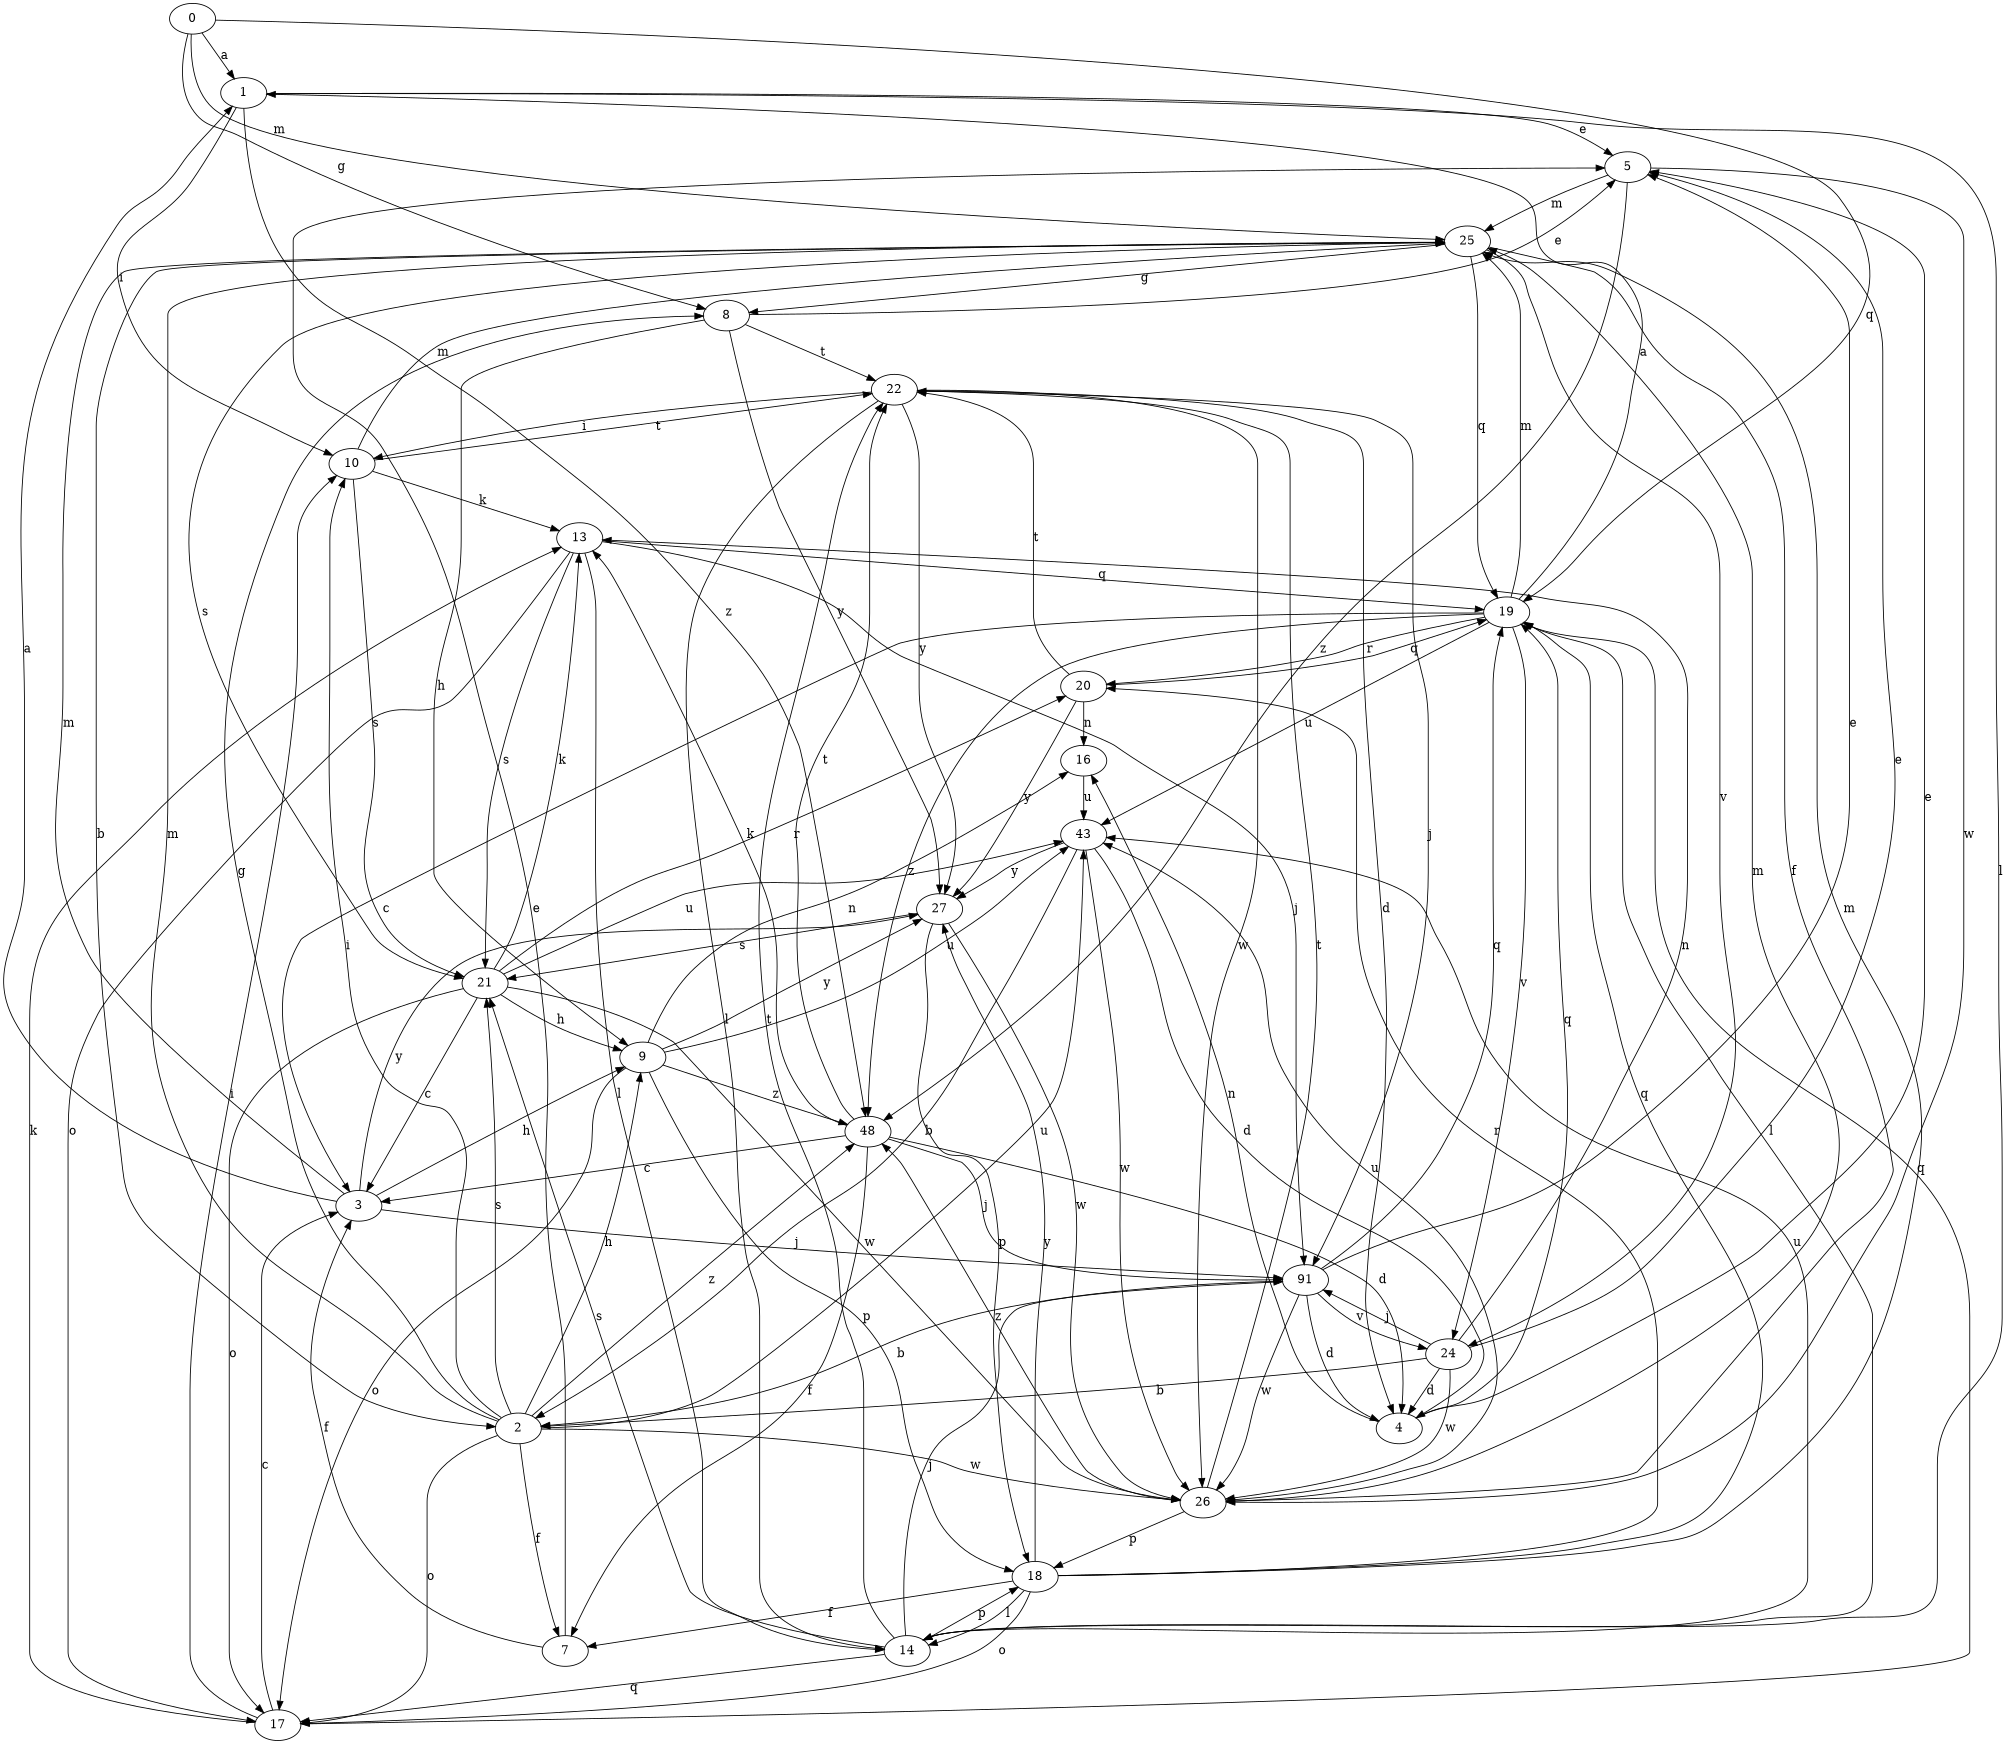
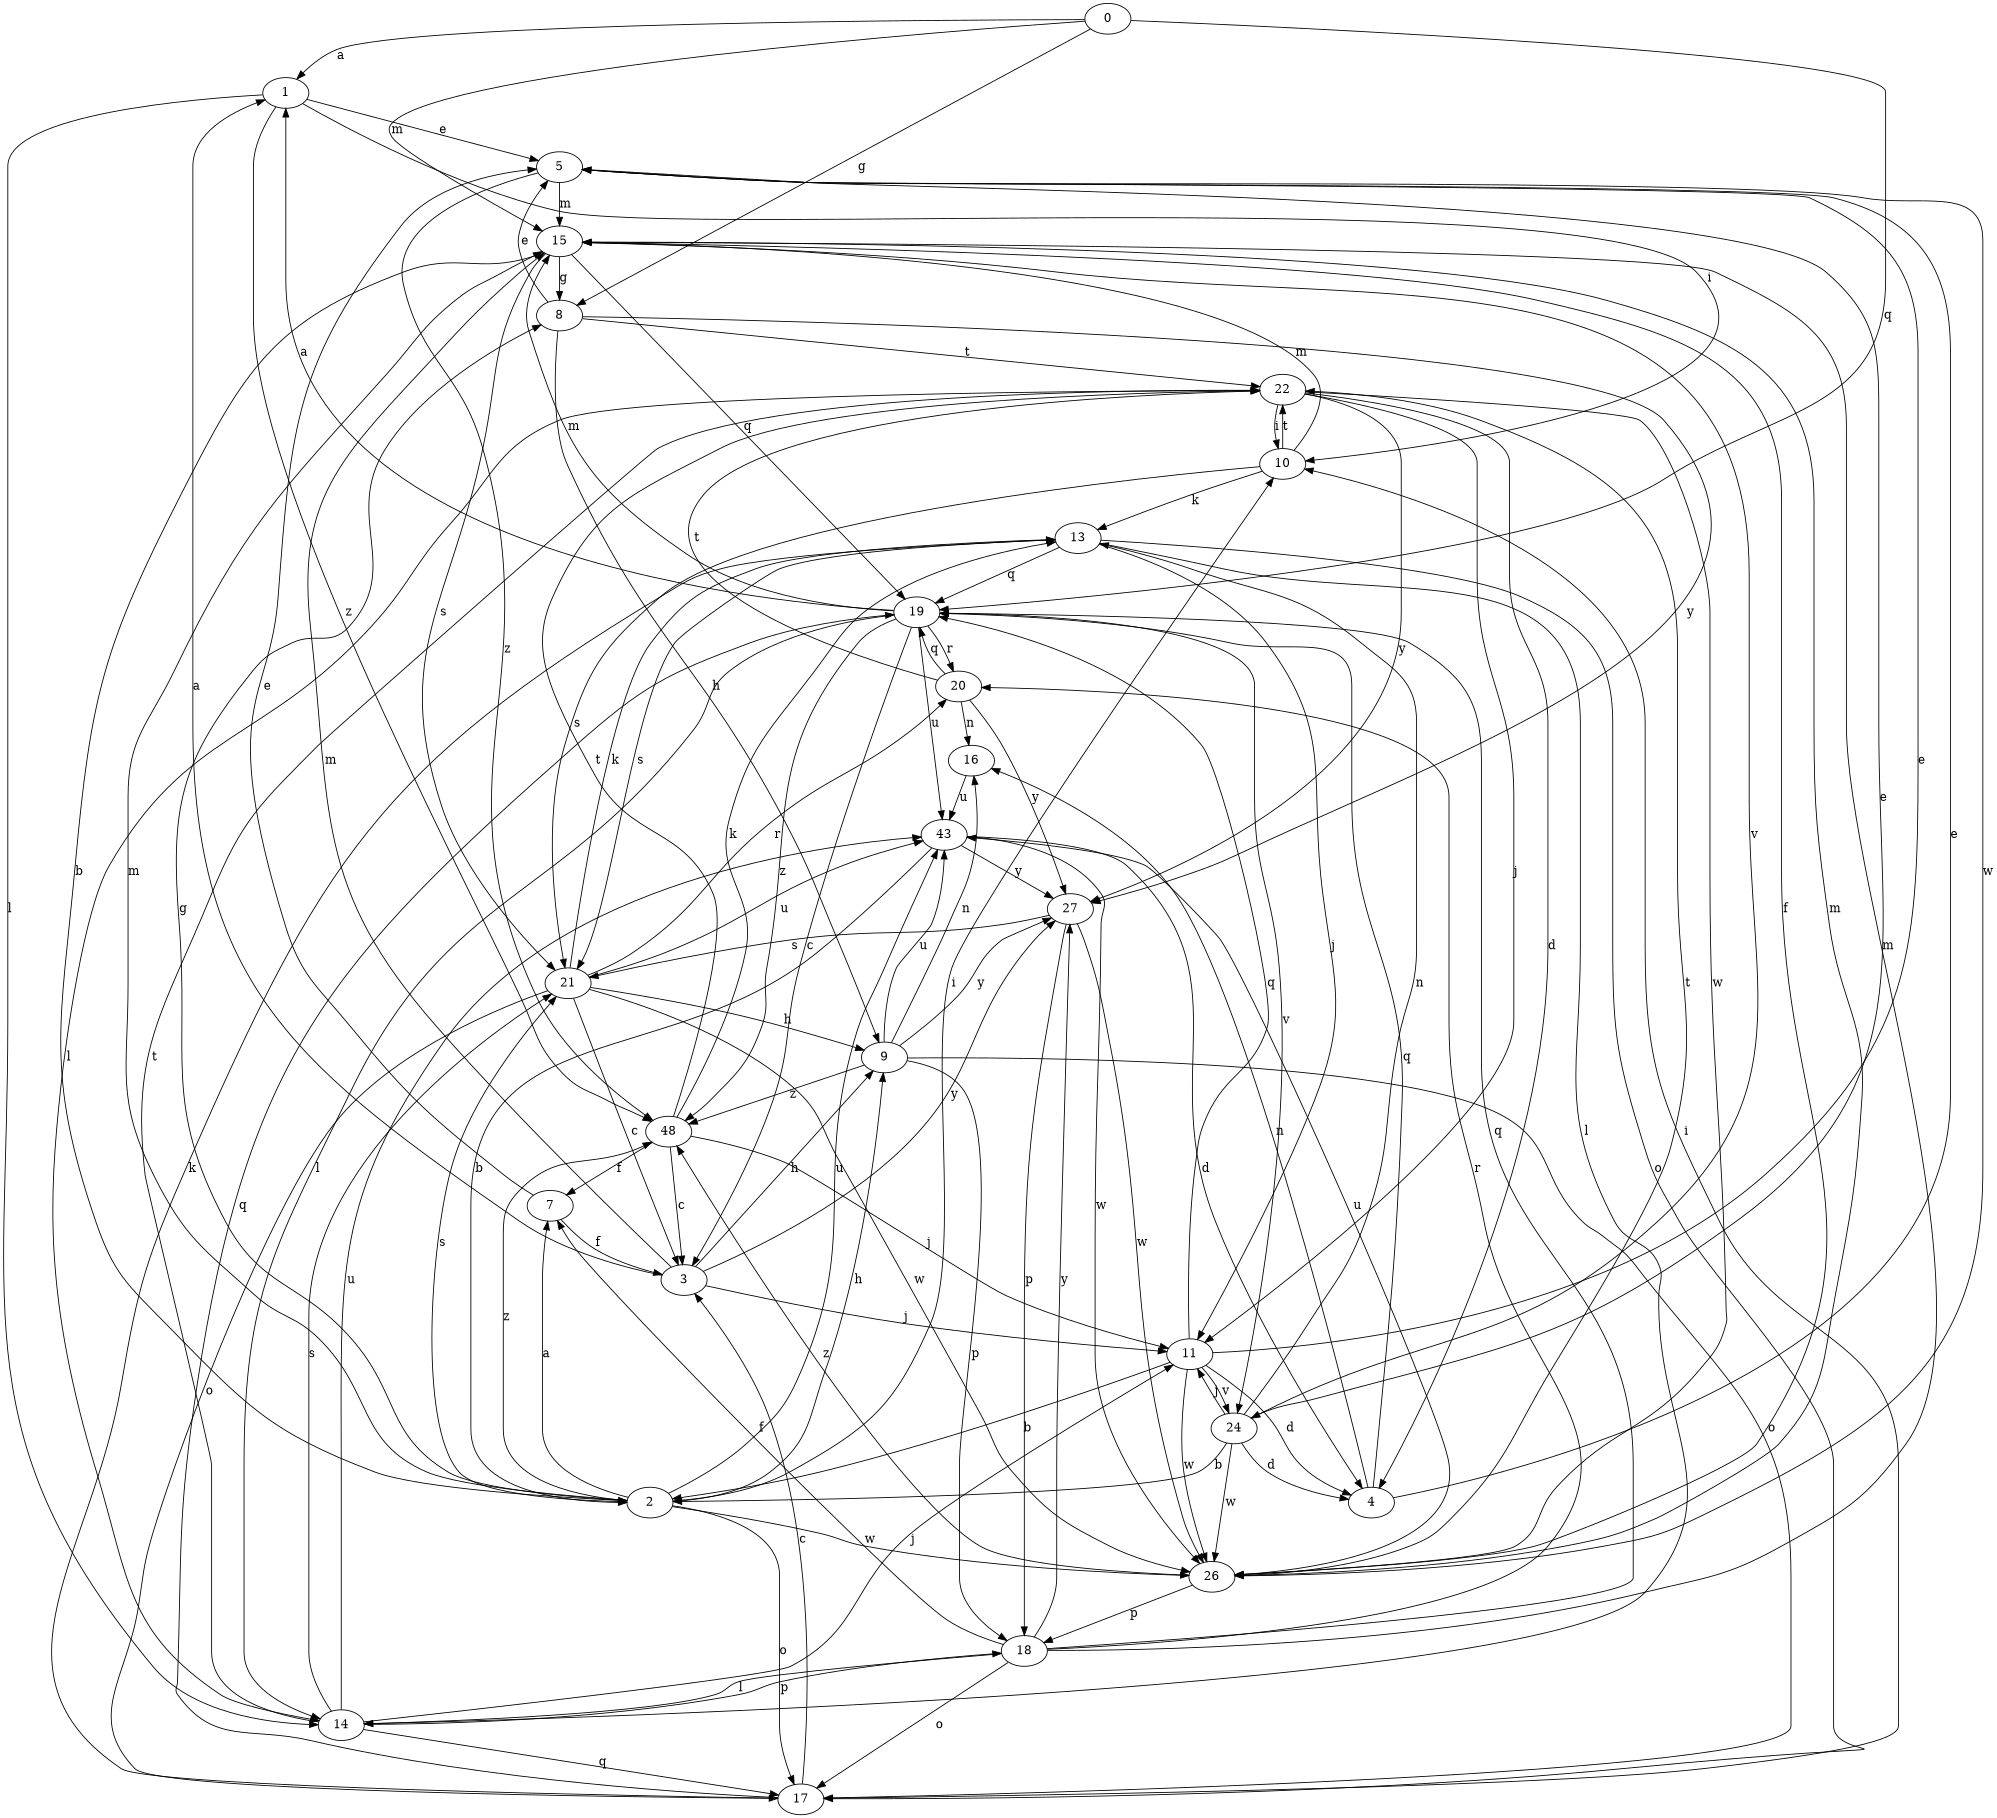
(1467, 241) -> (560, 241)
(1181, 1209) -> none
(1305, 1280) -> (1190, 1354)
(538, 1540) -> (546, 1354)
